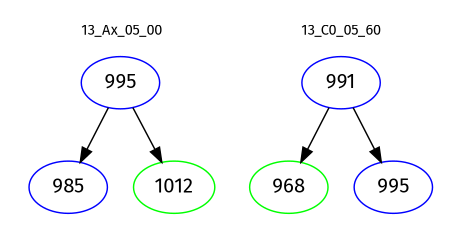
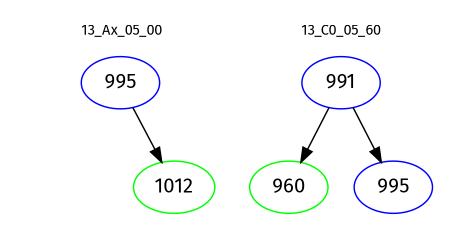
(68, 187) -> none
(289, 187) -> (289, 187)
